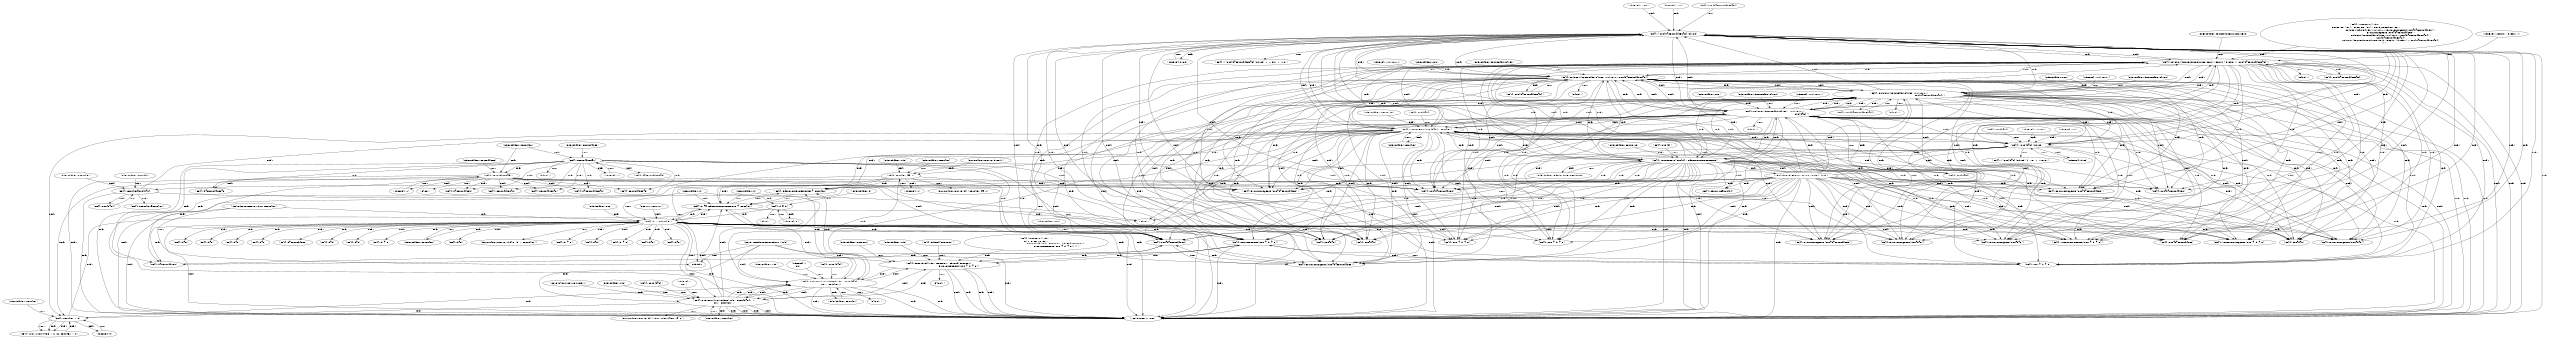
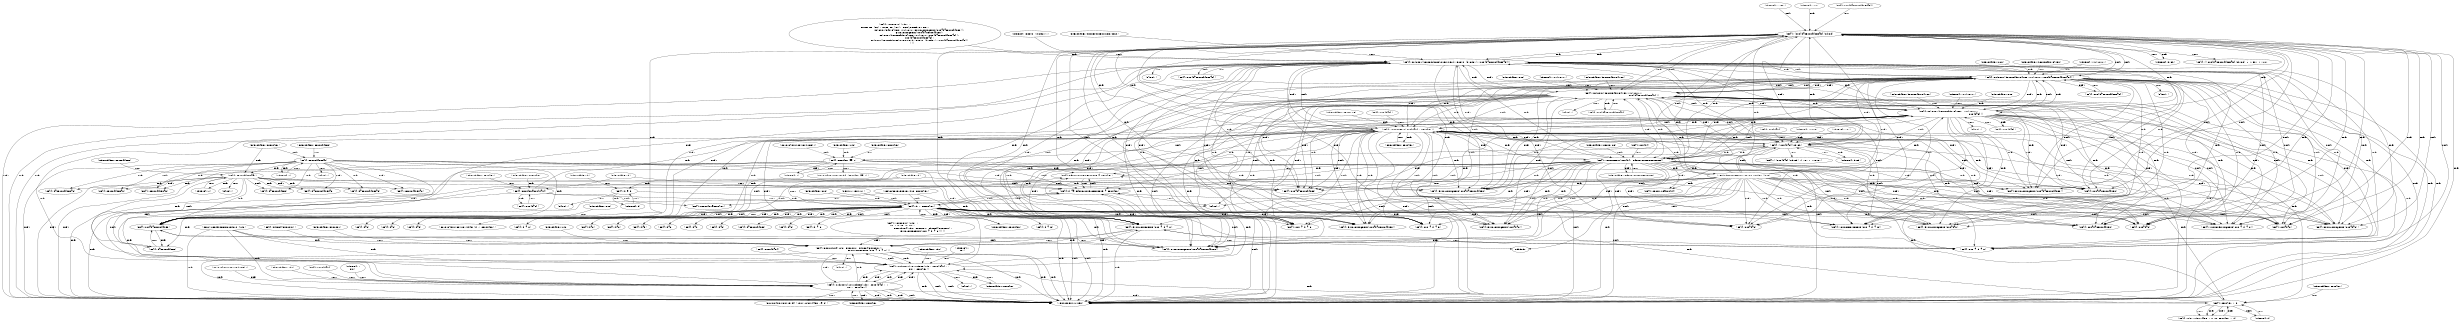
(1848, 167) -> (1723, 152)
(1181, 183) -> (1752, 192)
none -> (303, 187)
(1255, 242) -> (1149, 227)
(330, 262) -> (811, 199)
